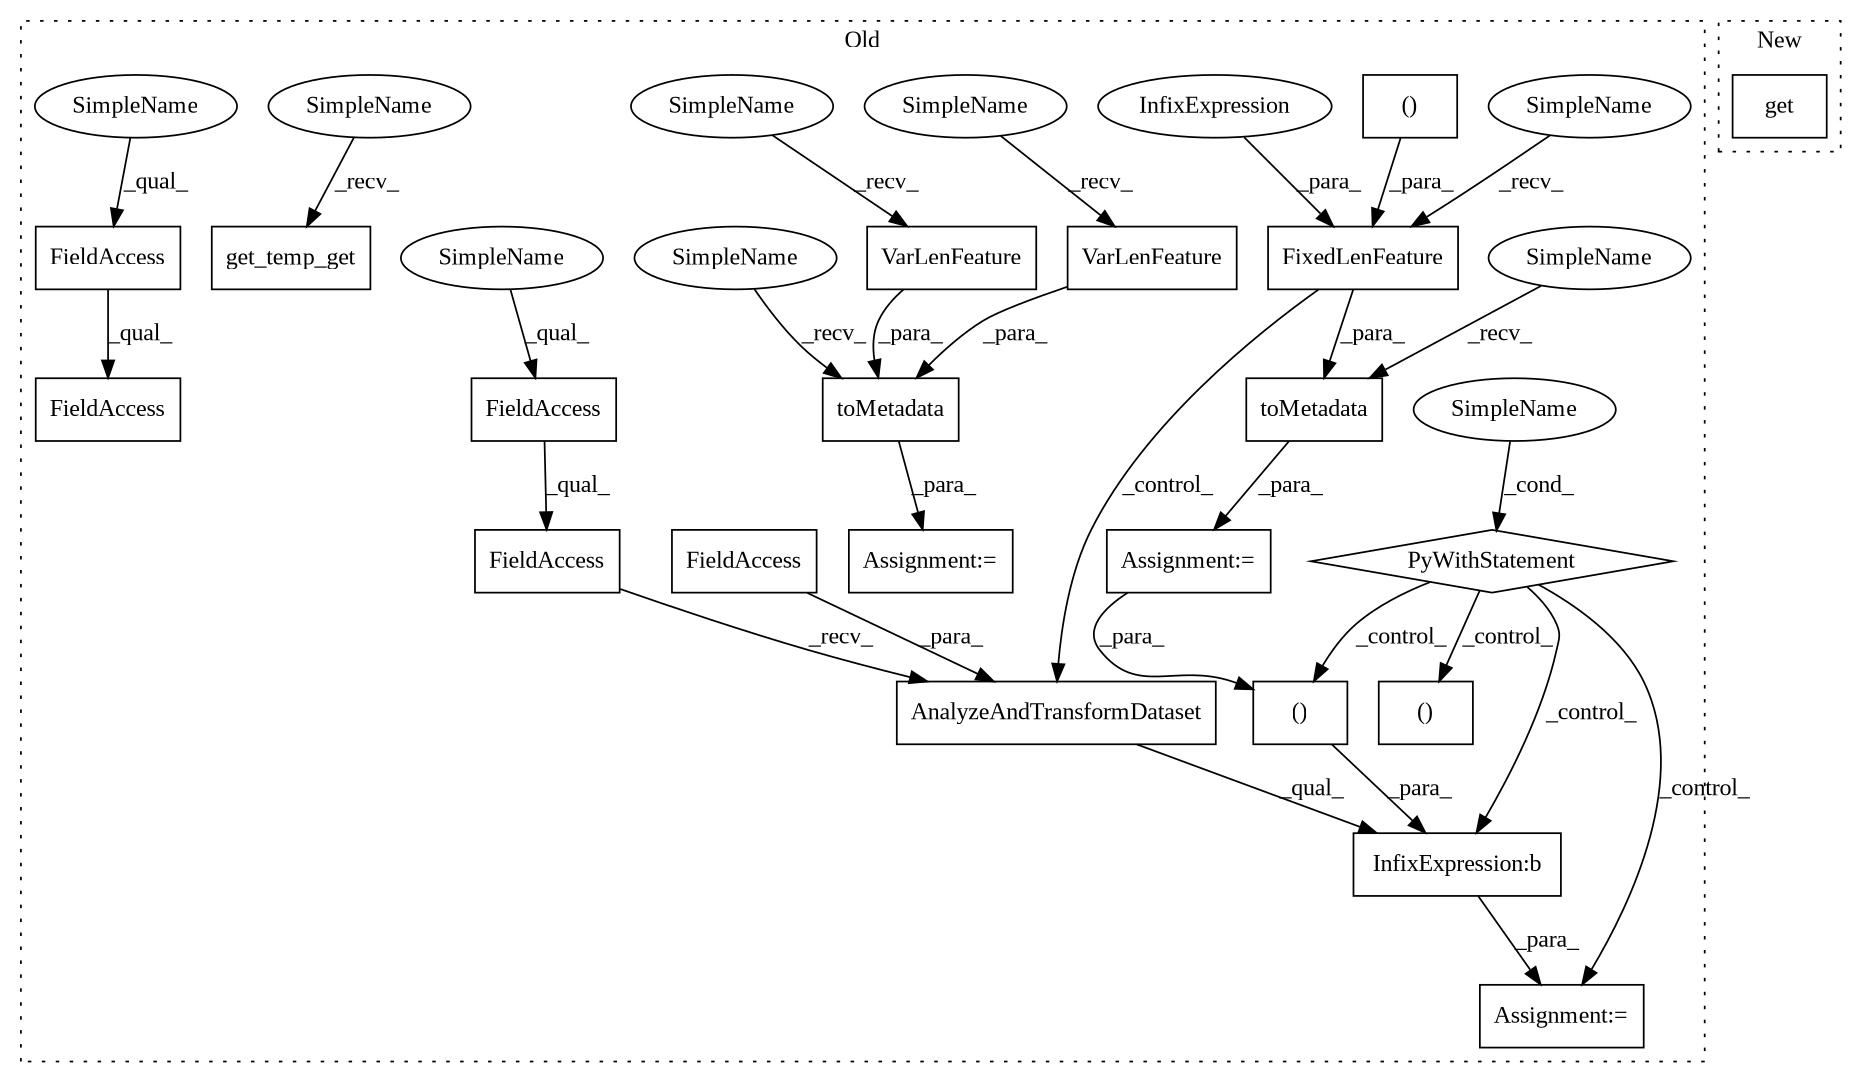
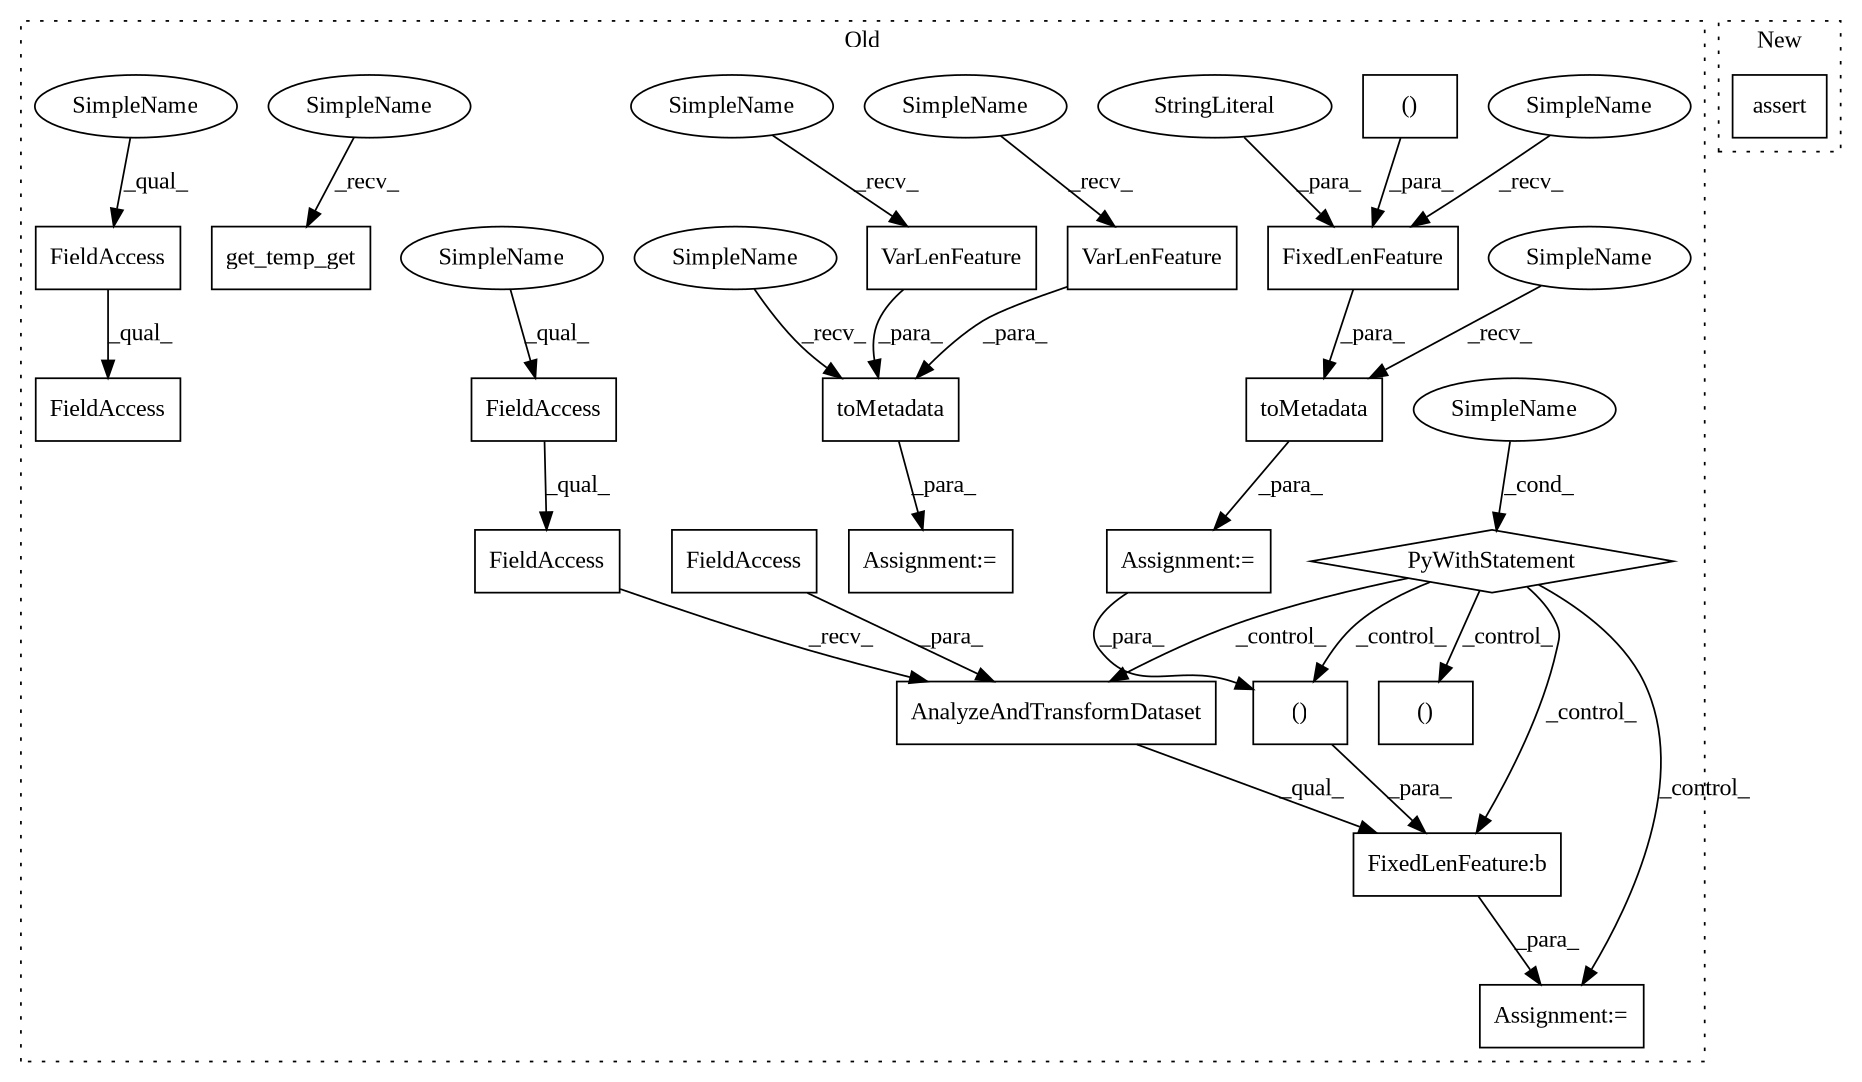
(1215, 106) -> (1215, 106)
(1780, 106) -> (1780, 106)
(1145, 448) -> (1263, 615)
(1457, 865) -> (1457, 865)
